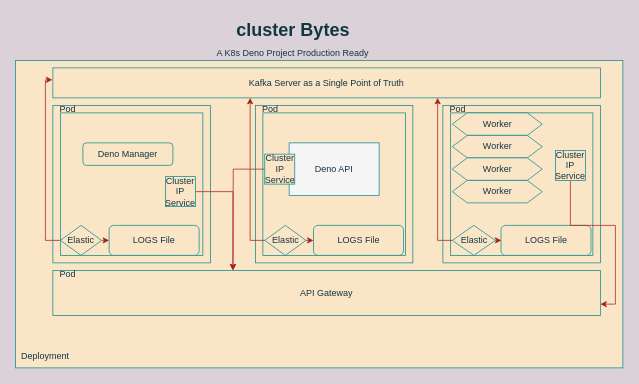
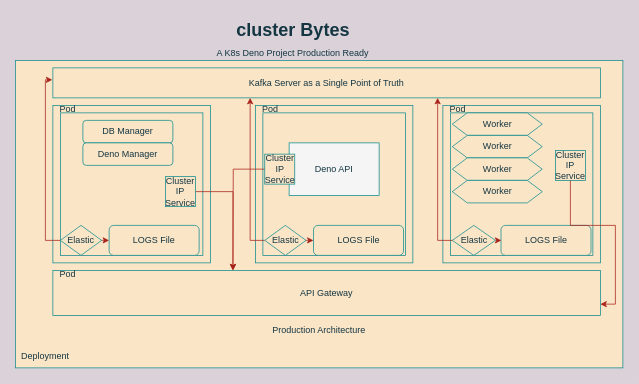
none -> (128, 132)
none -> (319, 330)
